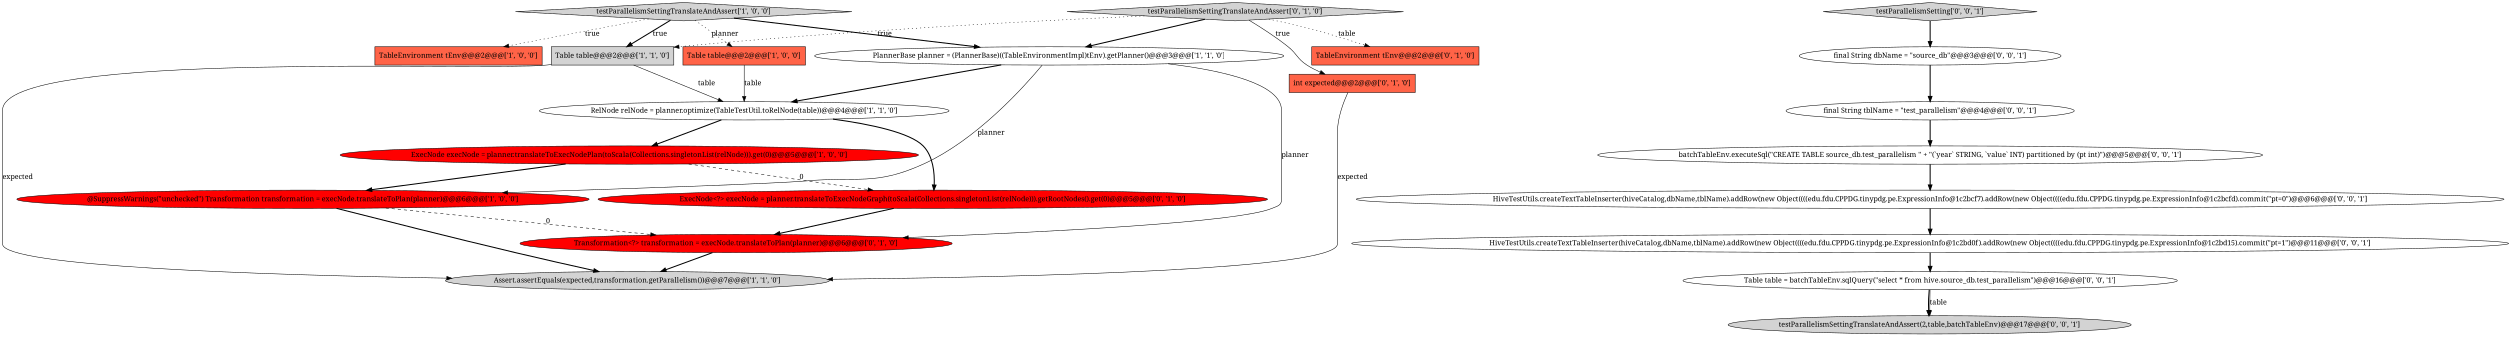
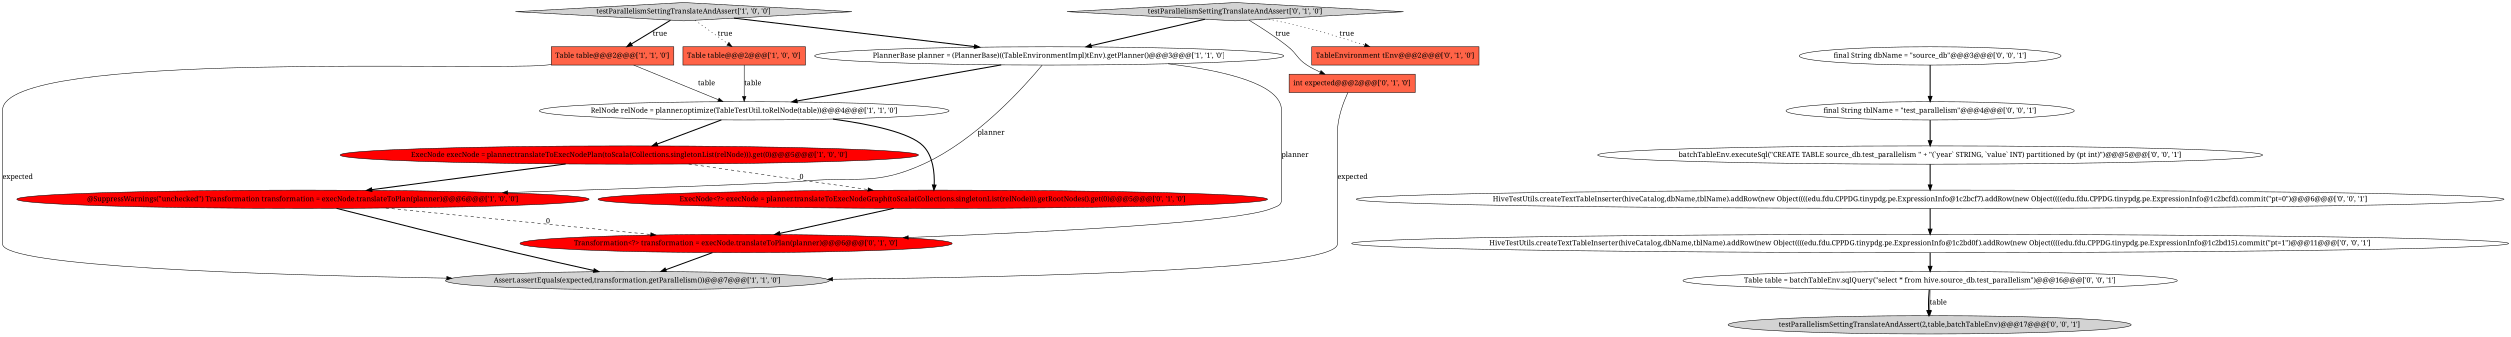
(1930, 12) -> none
(912, 29) -> none
(725, 34) -> (725, 34)
(1347, 34) -> (1347, 34)
(459, 56) -> none
(613, 56) -> (613, 56)
